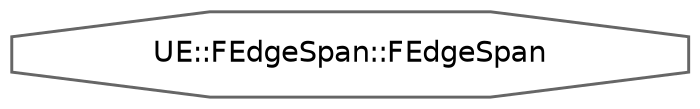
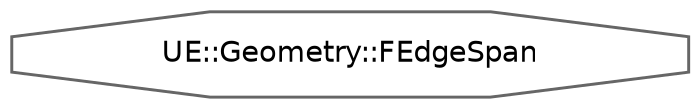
(350, 54) -> (350, 54)
